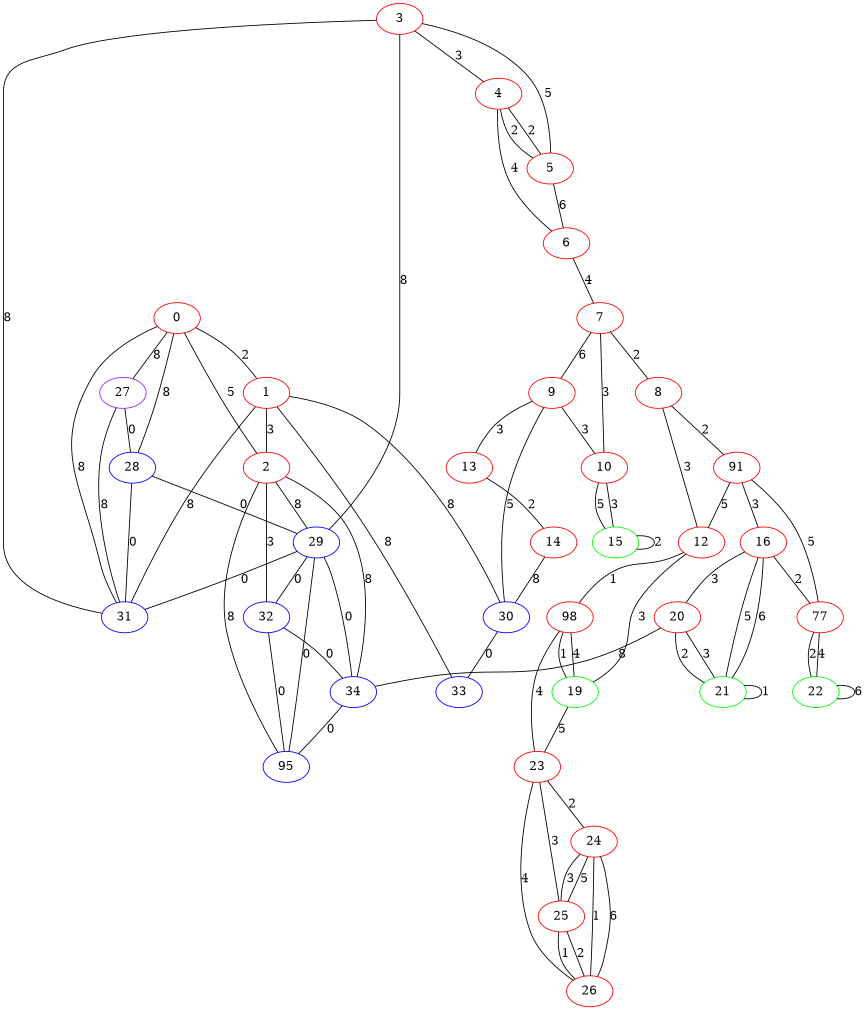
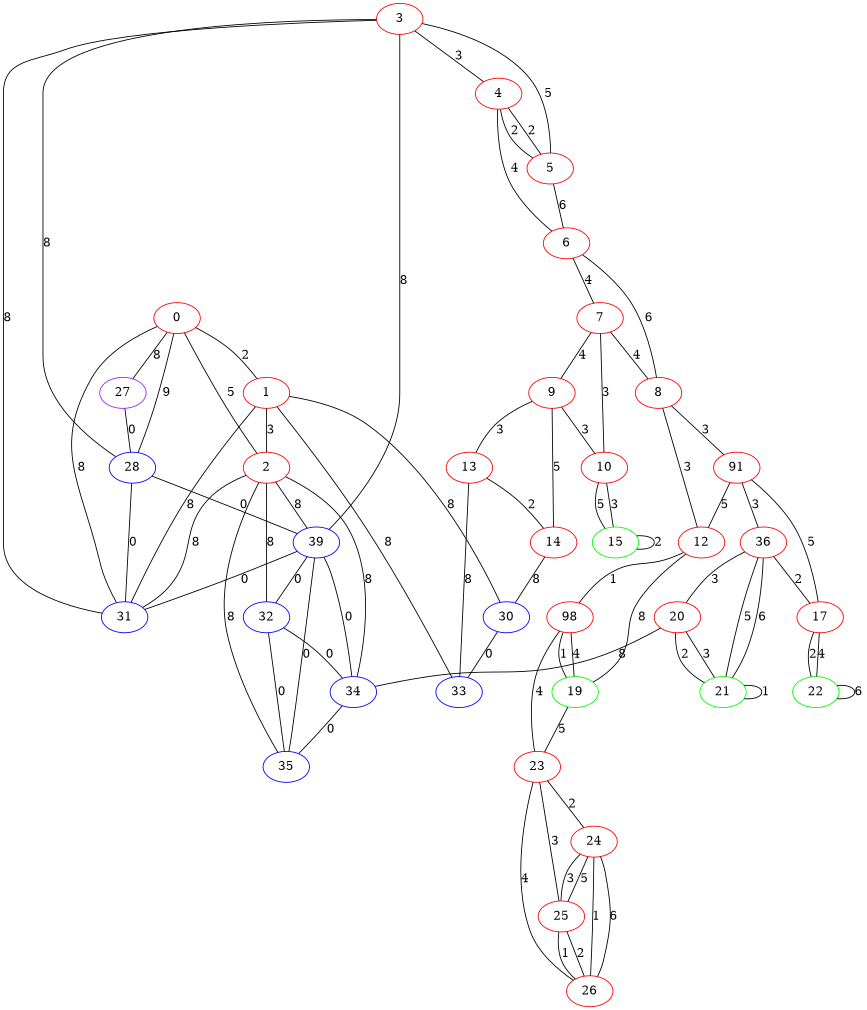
none -> (43, 111)
none -> (634, 307)
(583, 355) -> (583, 355)
(637, 355) -> (637, 355)
(167, 393) -> (167, 393)
(706, 430) -> (706, 430)
(506, 501) -> (553, 468)
(100, 505) -> (190, 537)
(271, 542) -> (271, 542)
(316, 542) -> (316, 542)
(763, 542) -> (763, 542)
none -> (464, 580)
(642, 617) -> (642, 617)
(820, 617) -> (820, 617)
(286, 767) -> (286, 767)
